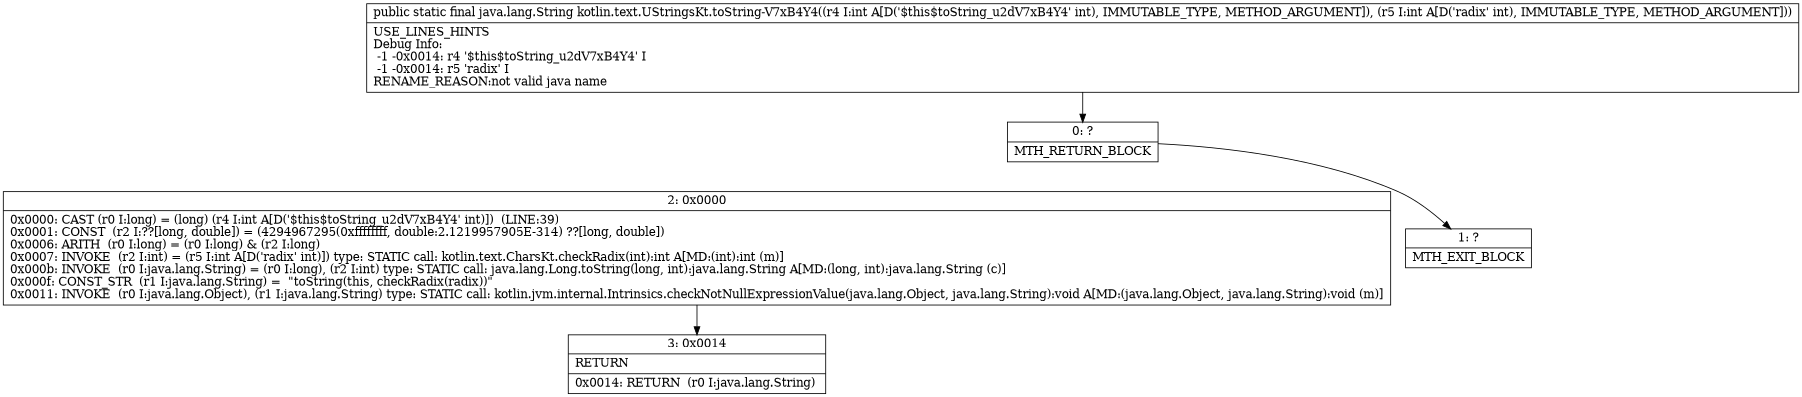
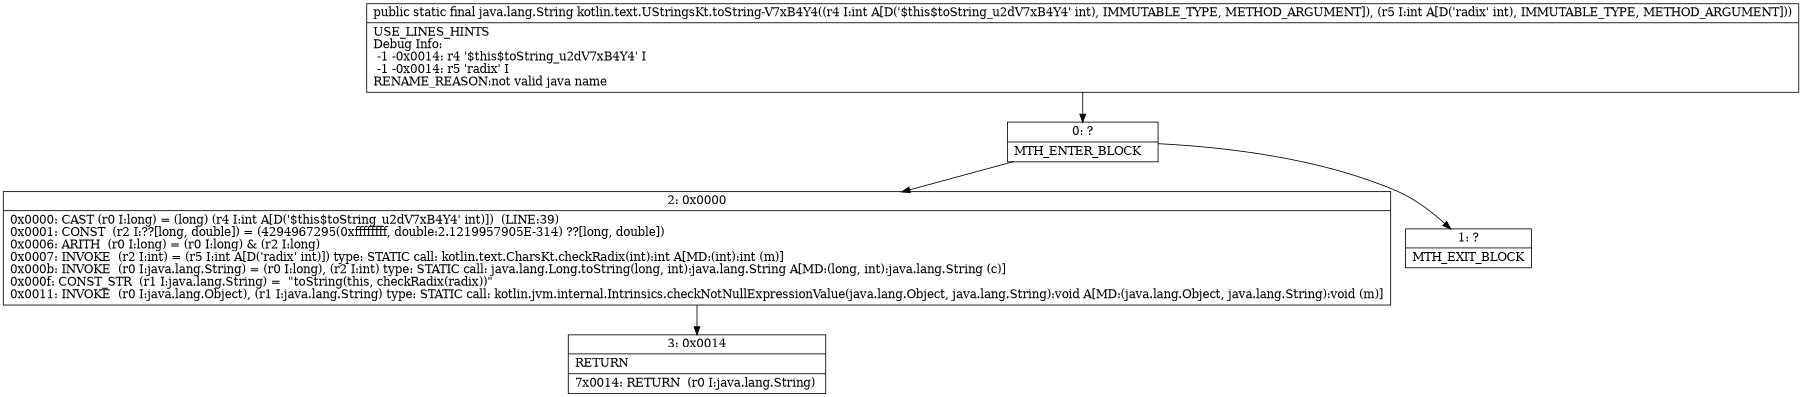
(1083, 151) -> (1078, 151)
none -> (962, 176)
(697, 383) -> (697, 383)
